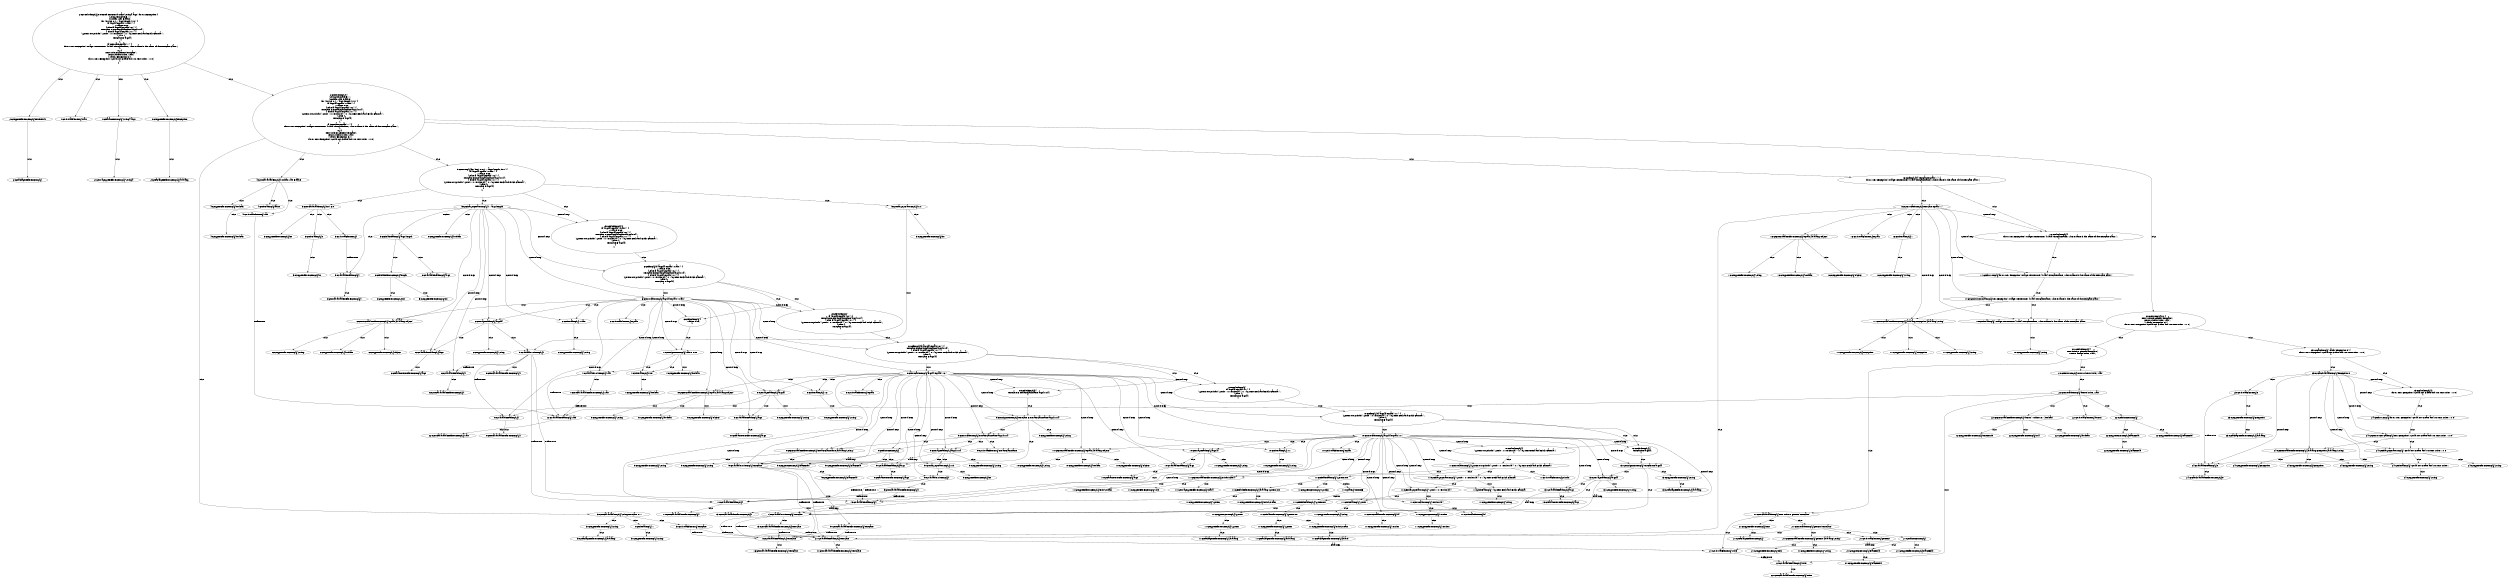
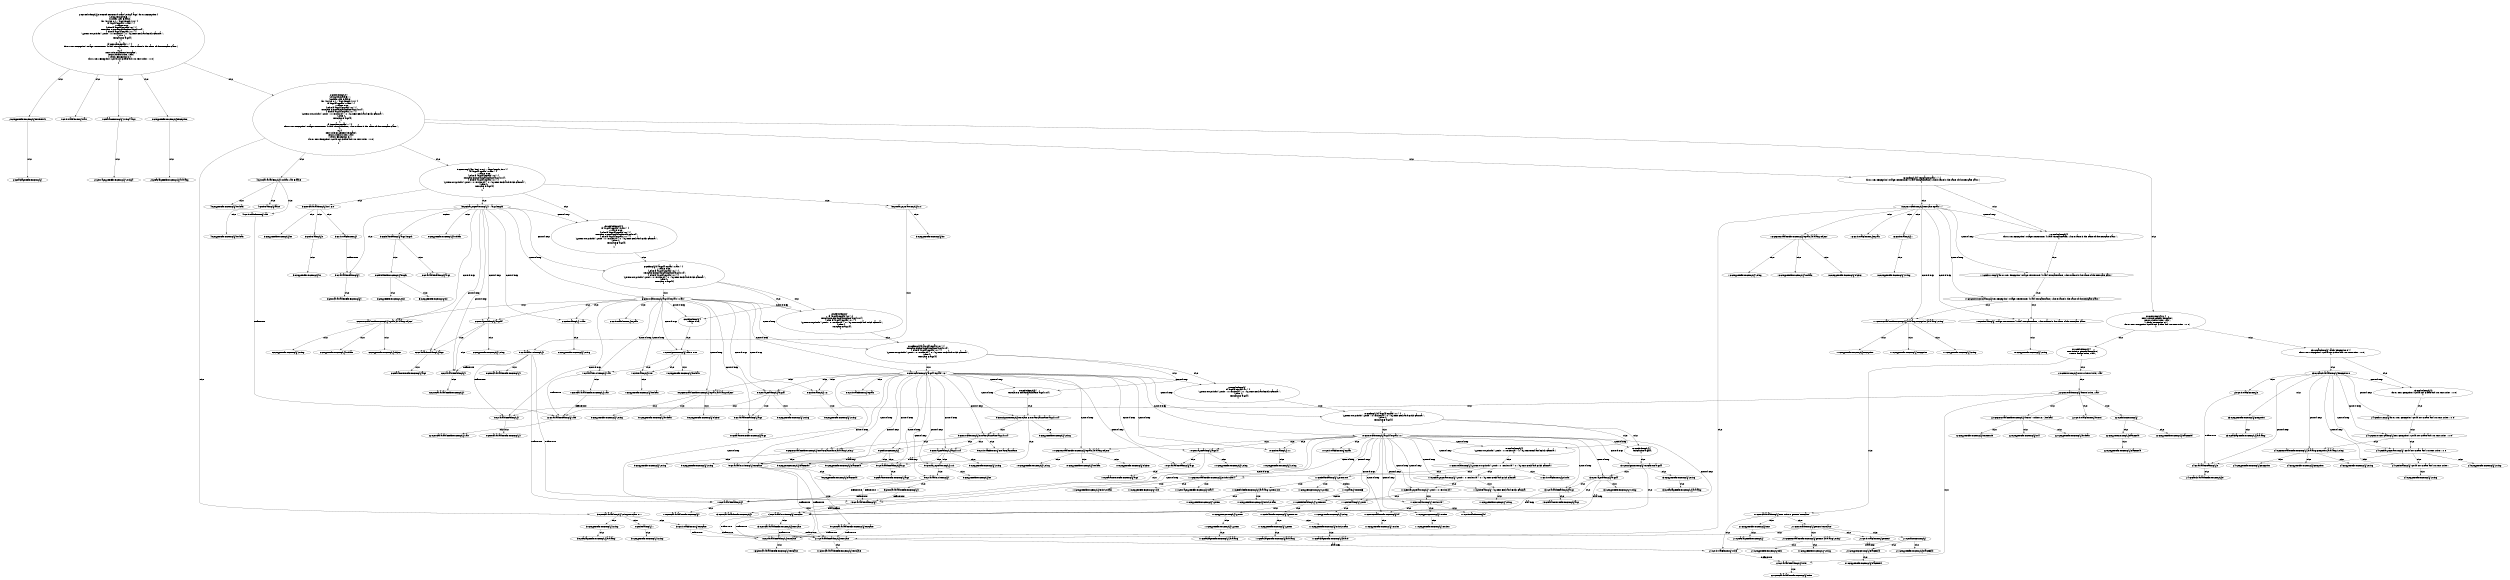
(509, 336) -> (461, 341)
(2246, 405) -> (2282, 392)
(834, 508) -> (834, 508)
none -> (1405, 508)
